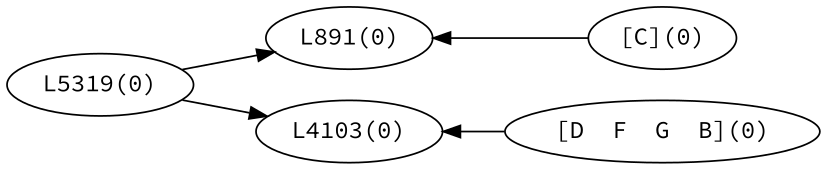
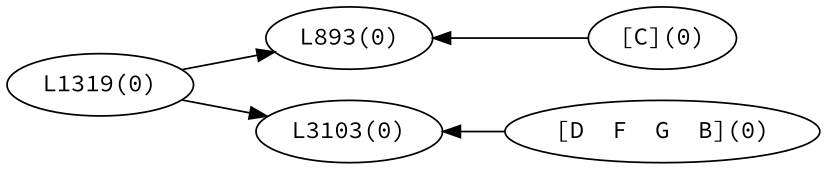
(349, 38) -> (349, 38)
(100, 85) -> (100, 85)
(349, 132) -> (349, 132)
